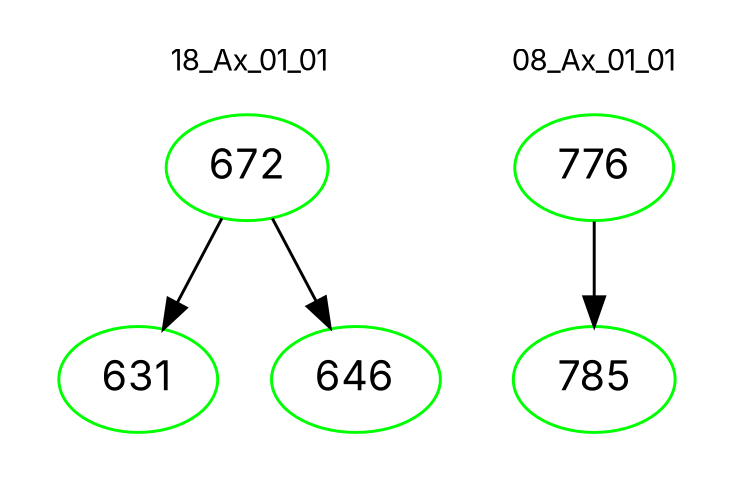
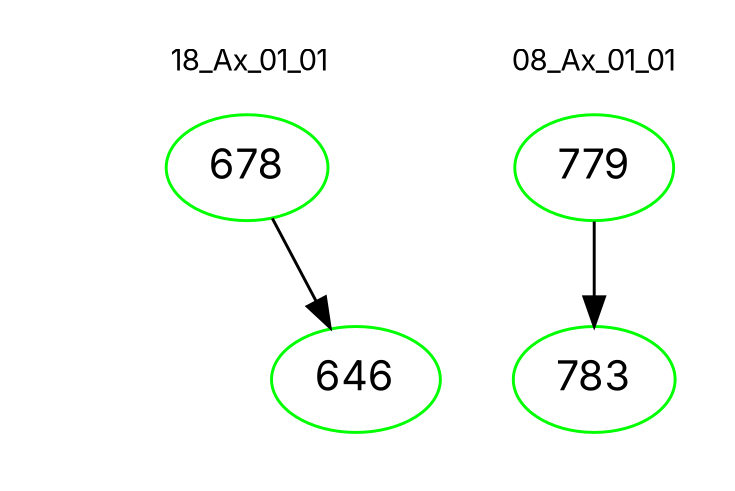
(247, 168) -> (247, 168)
(594, 168) -> (594, 168)
(138, 379) -> none
(594, 379) -> (594, 379)
